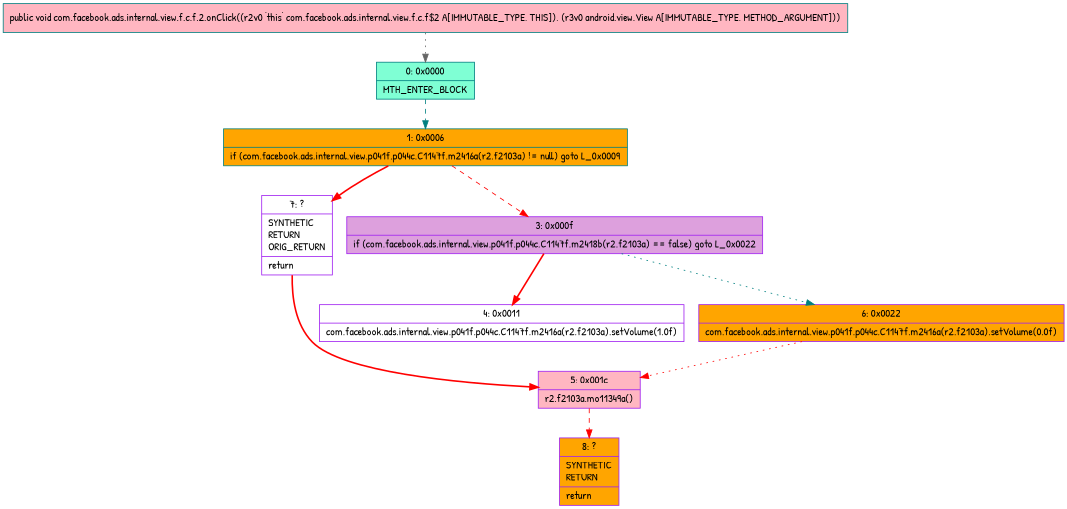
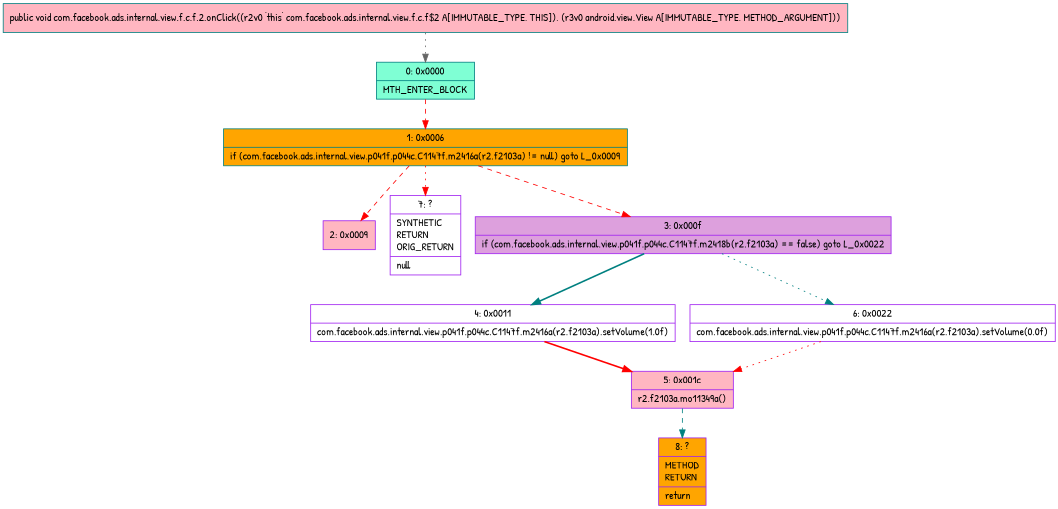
(425, 110) -> (425, 110)
(363, 180) -> (425, 177)
none -> (349, 235)
(281, 265) -> (404, 265)
(530, 276) -> (592, 277)
(881, 323) -> (873, 323)
(383, 370) -> (584, 355)
(589, 419) -> (682, 419)
(589, 465) -> (682, 465)
